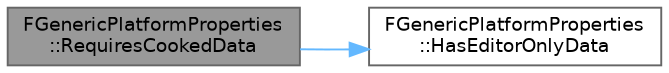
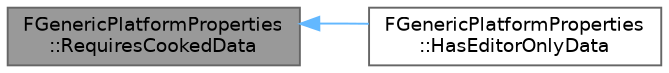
(325, 49) -> (344, 24)
